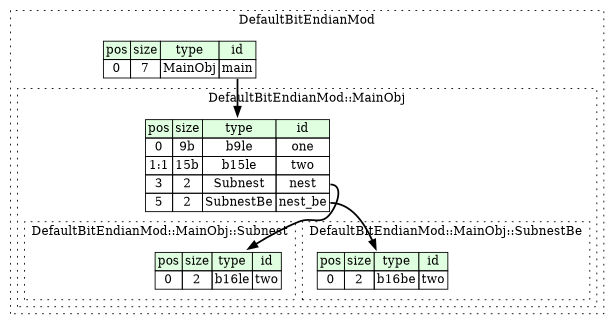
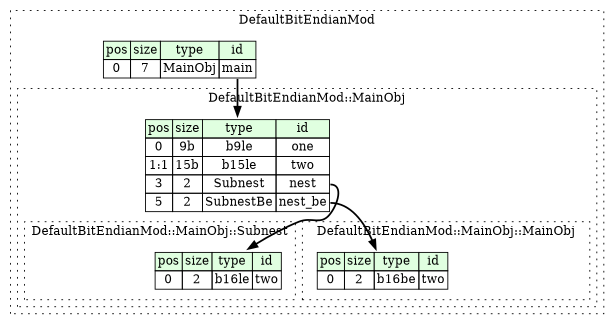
(446, 232) -> (446, 232)
